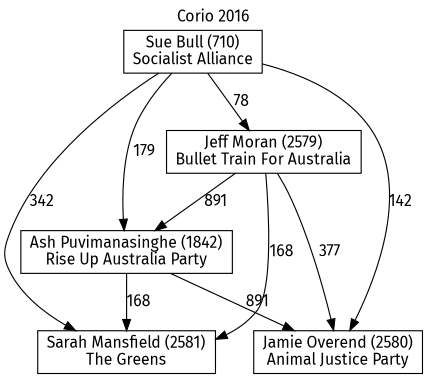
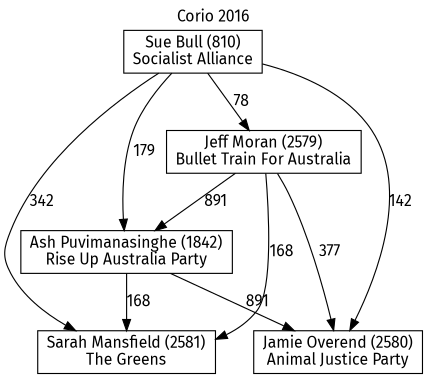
(193, 52) -> (193, 52)
